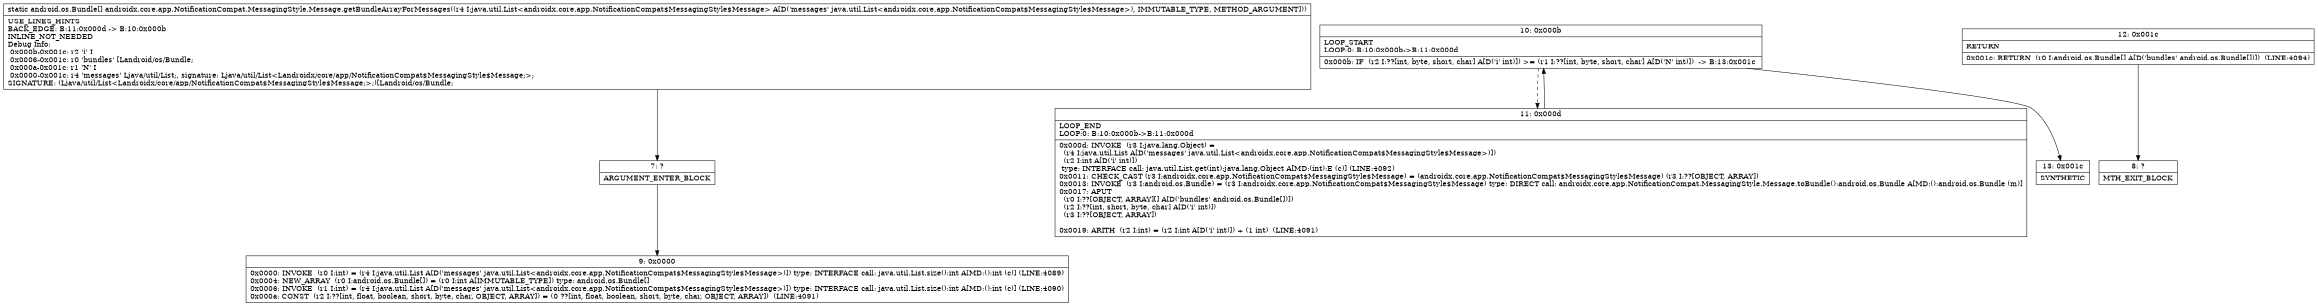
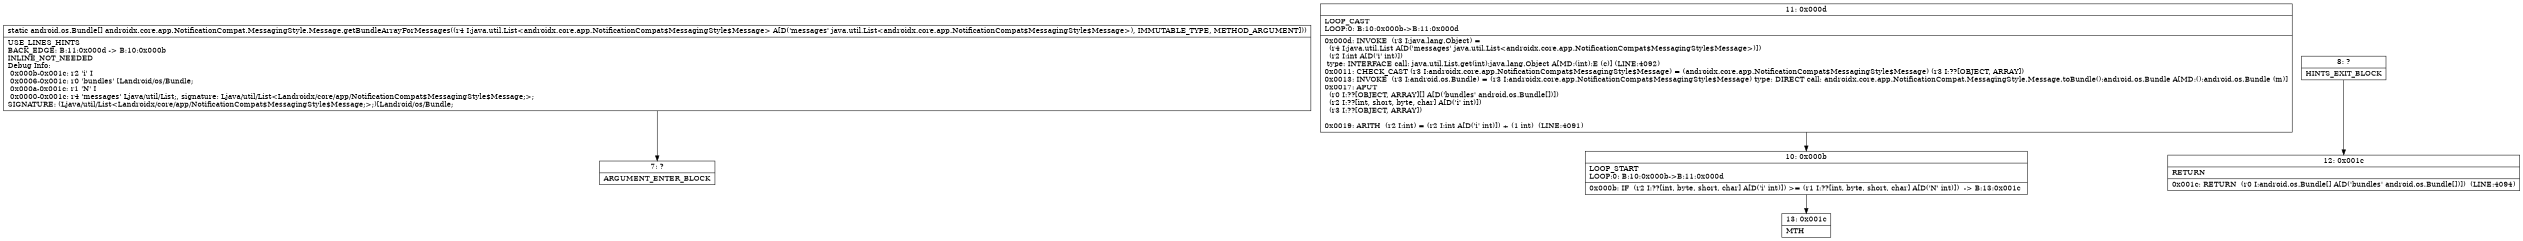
(1538, 86) -> none
(2138, 110) -> (2344, 115)
(1080, 126) -> (1347, 21)
(2063, 178) -> (1795, 231)
(2138, 178) -> (2344, 74)
(657, 279) -> none
